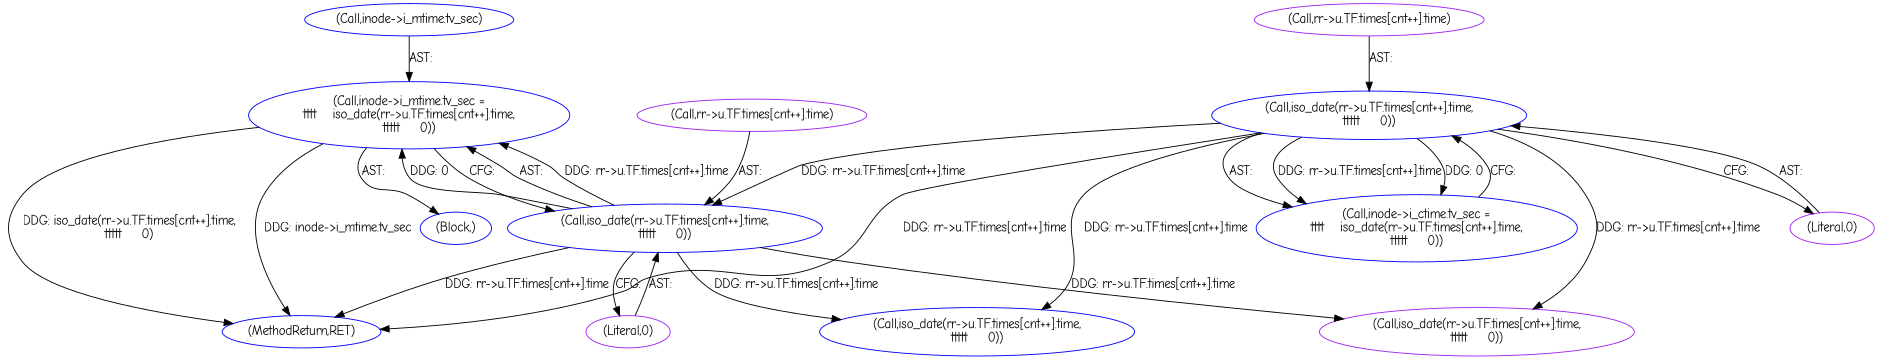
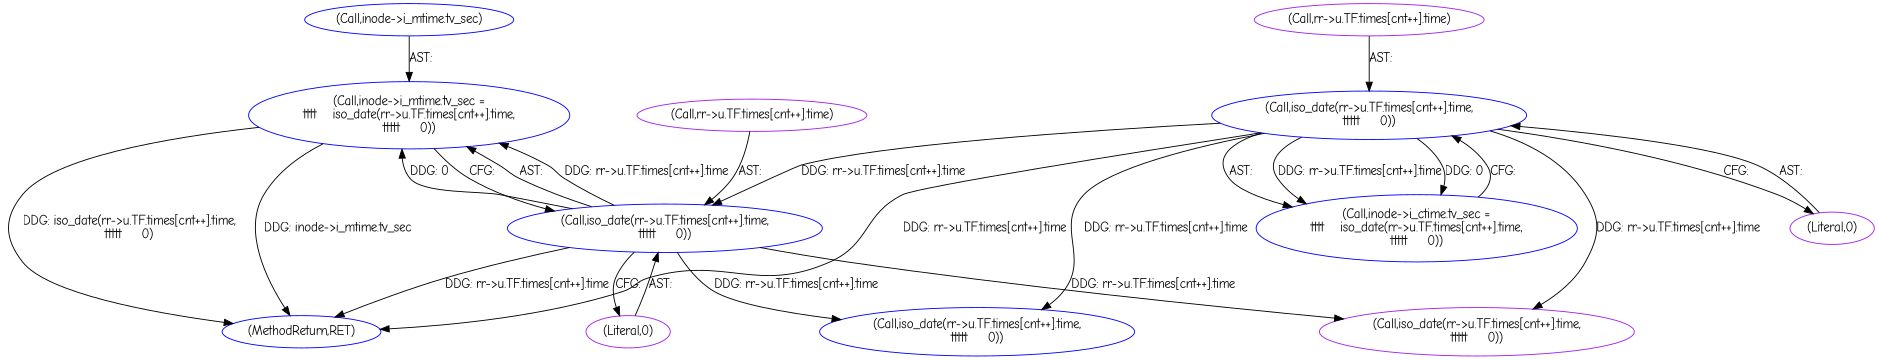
(456, 228) -> none
